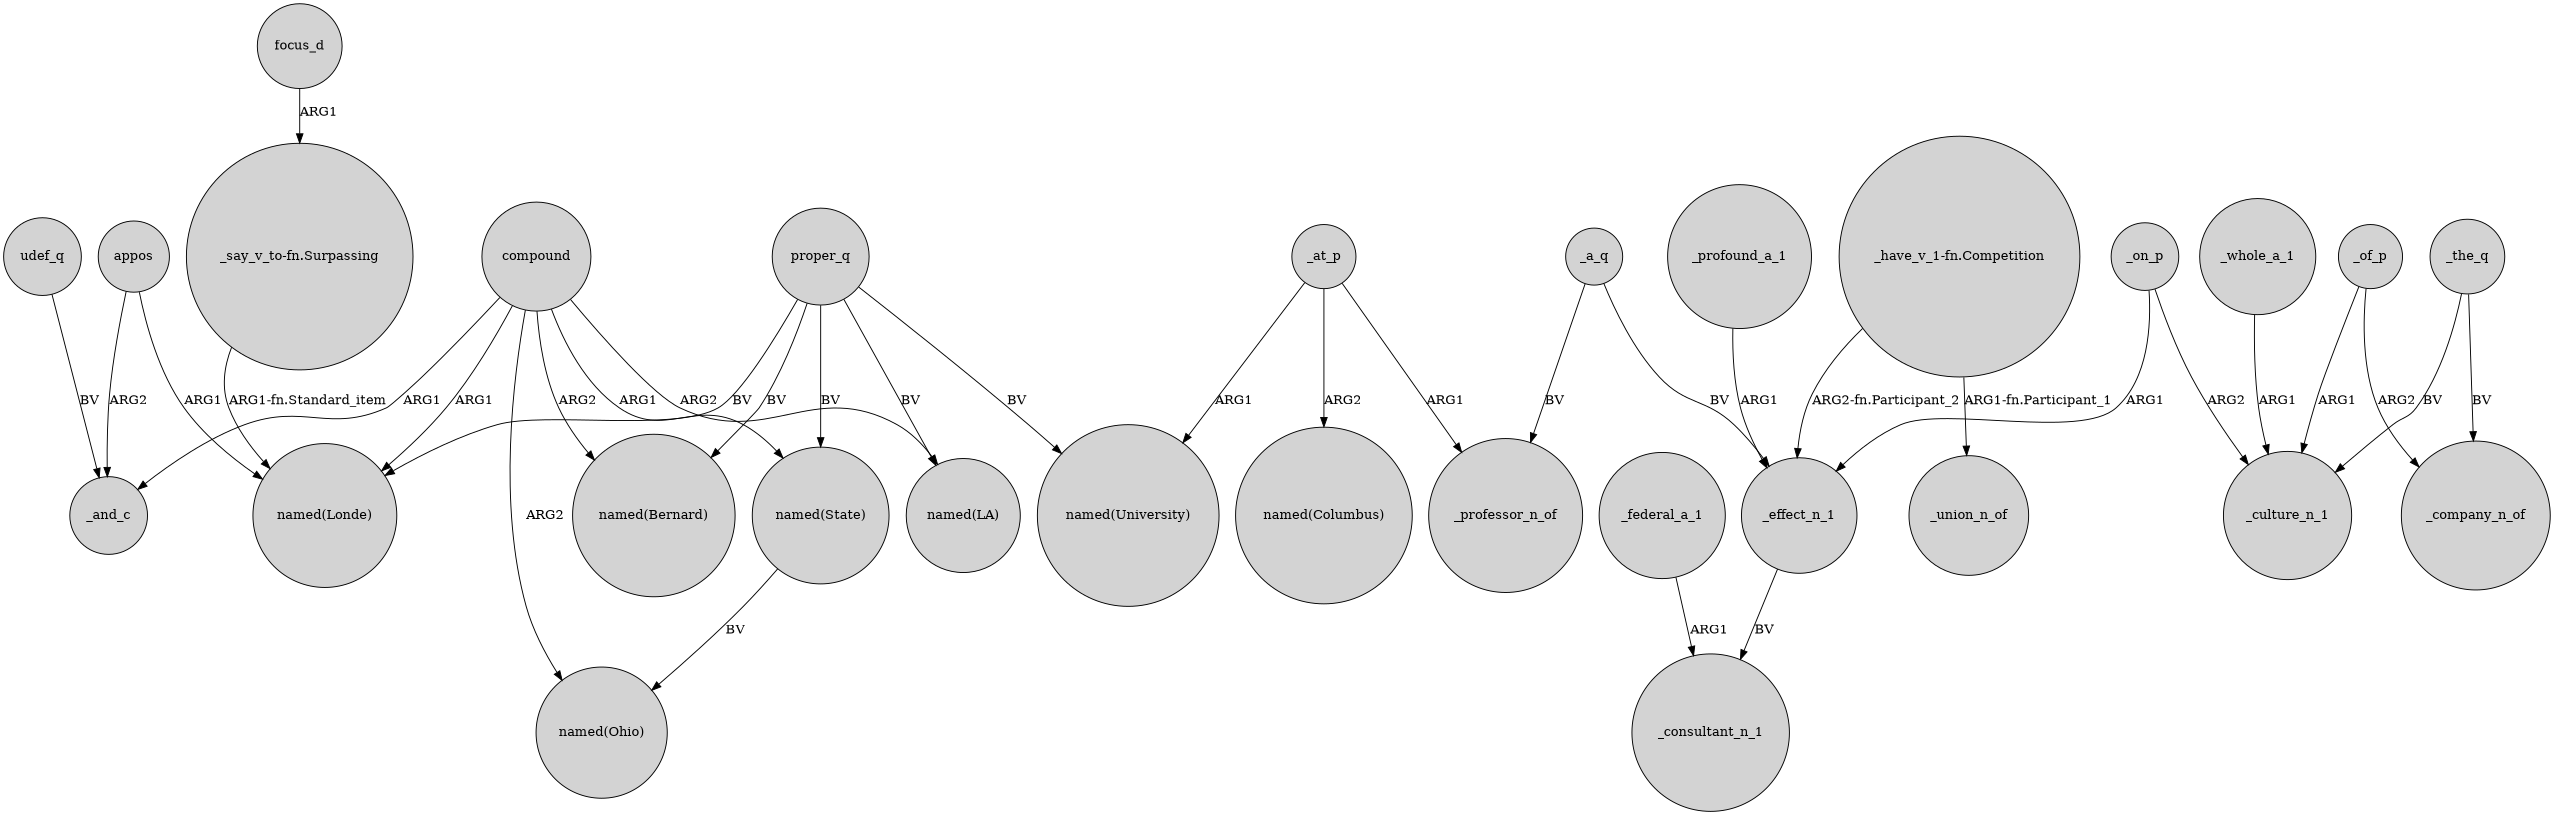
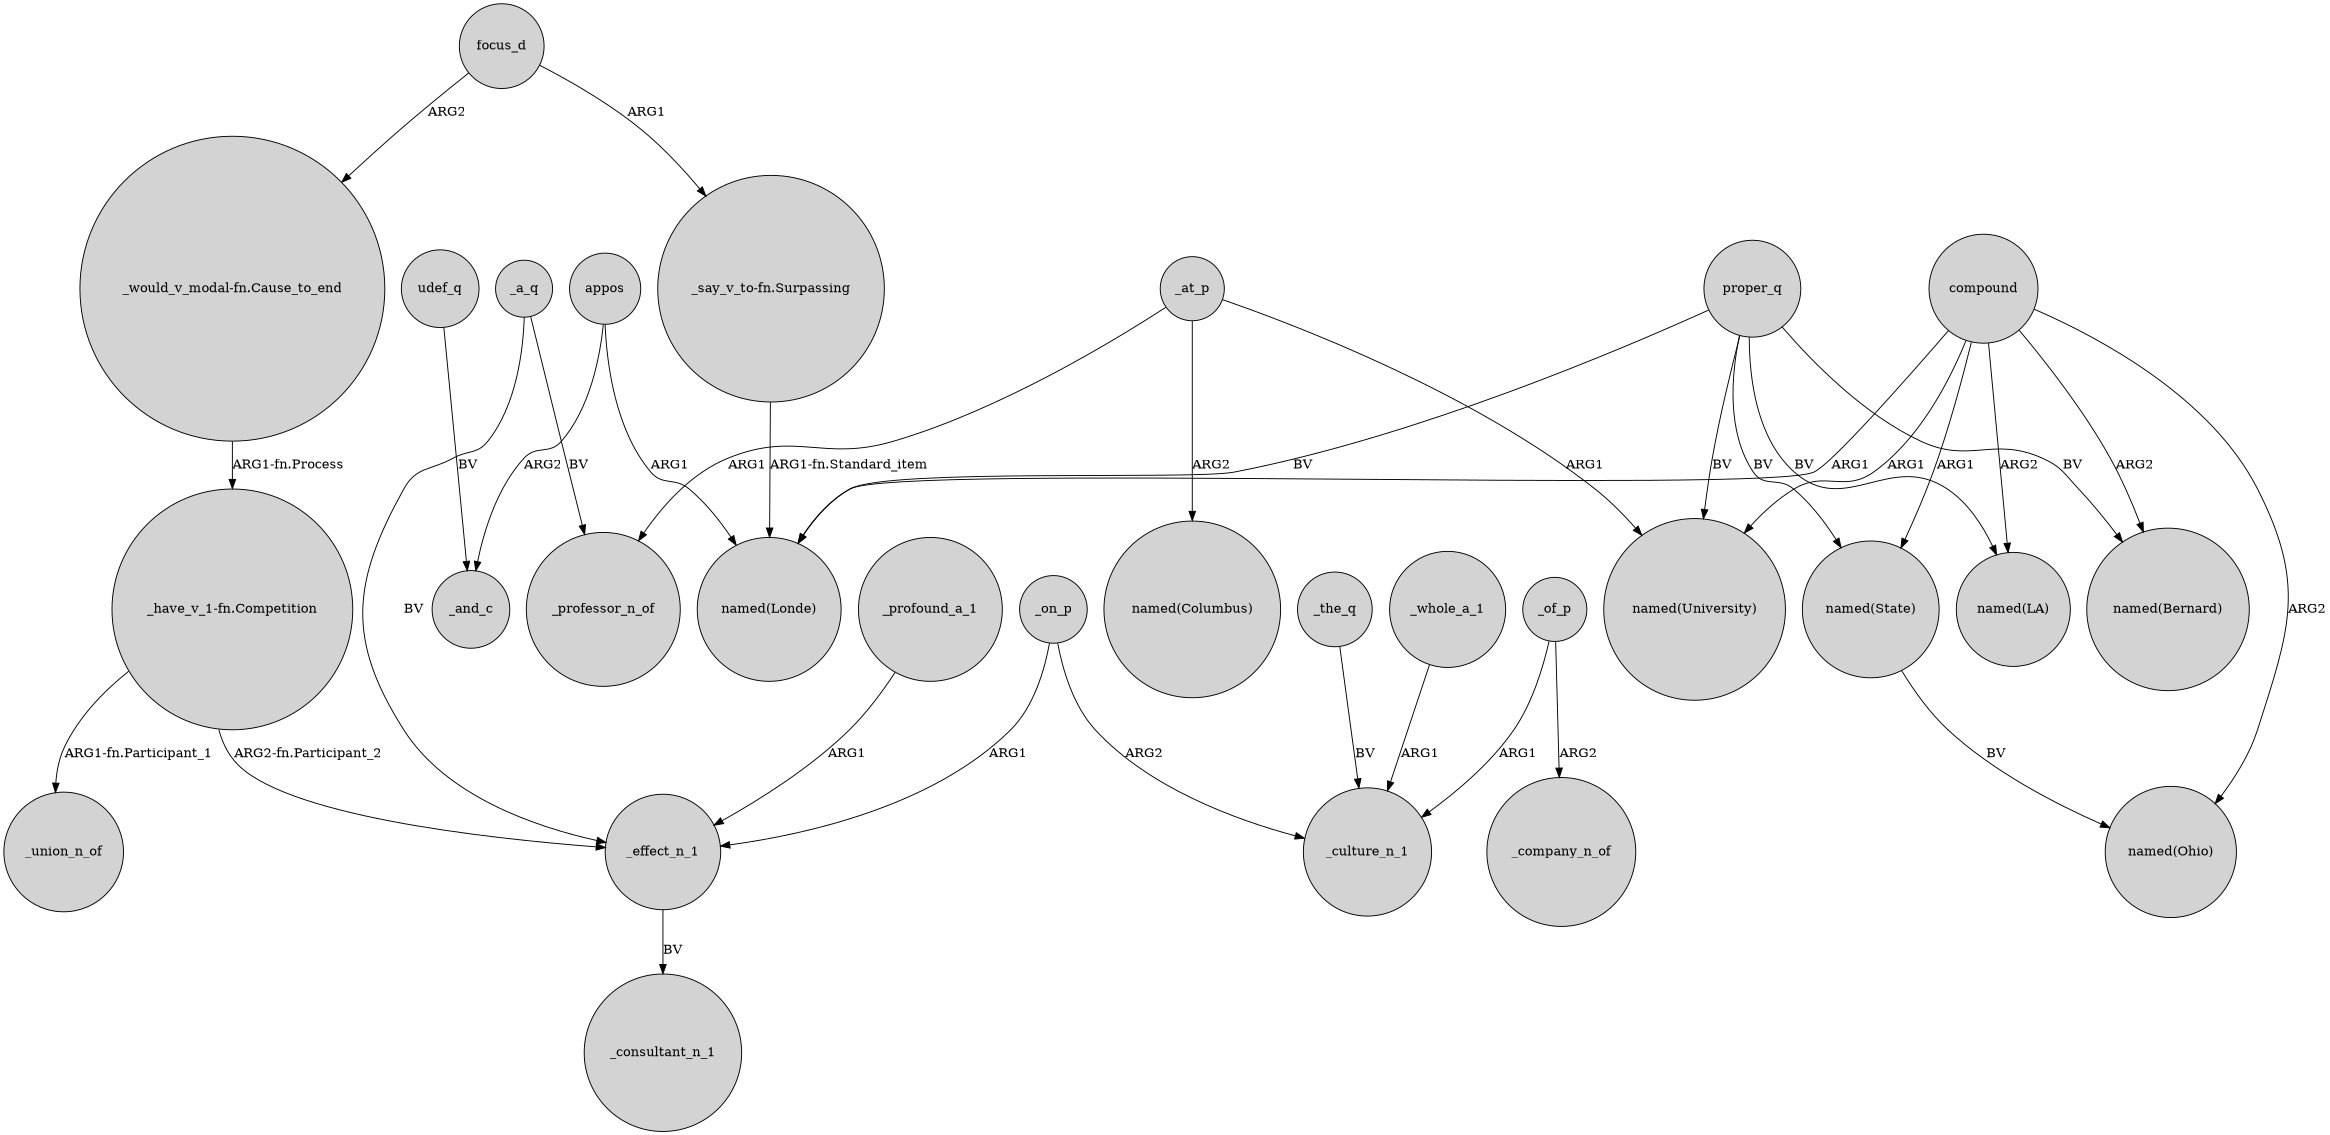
none -> (232, 289)
(2471, 363) -> none
(337, 419) -> (1882, 465)
(1662, 516) -> none
